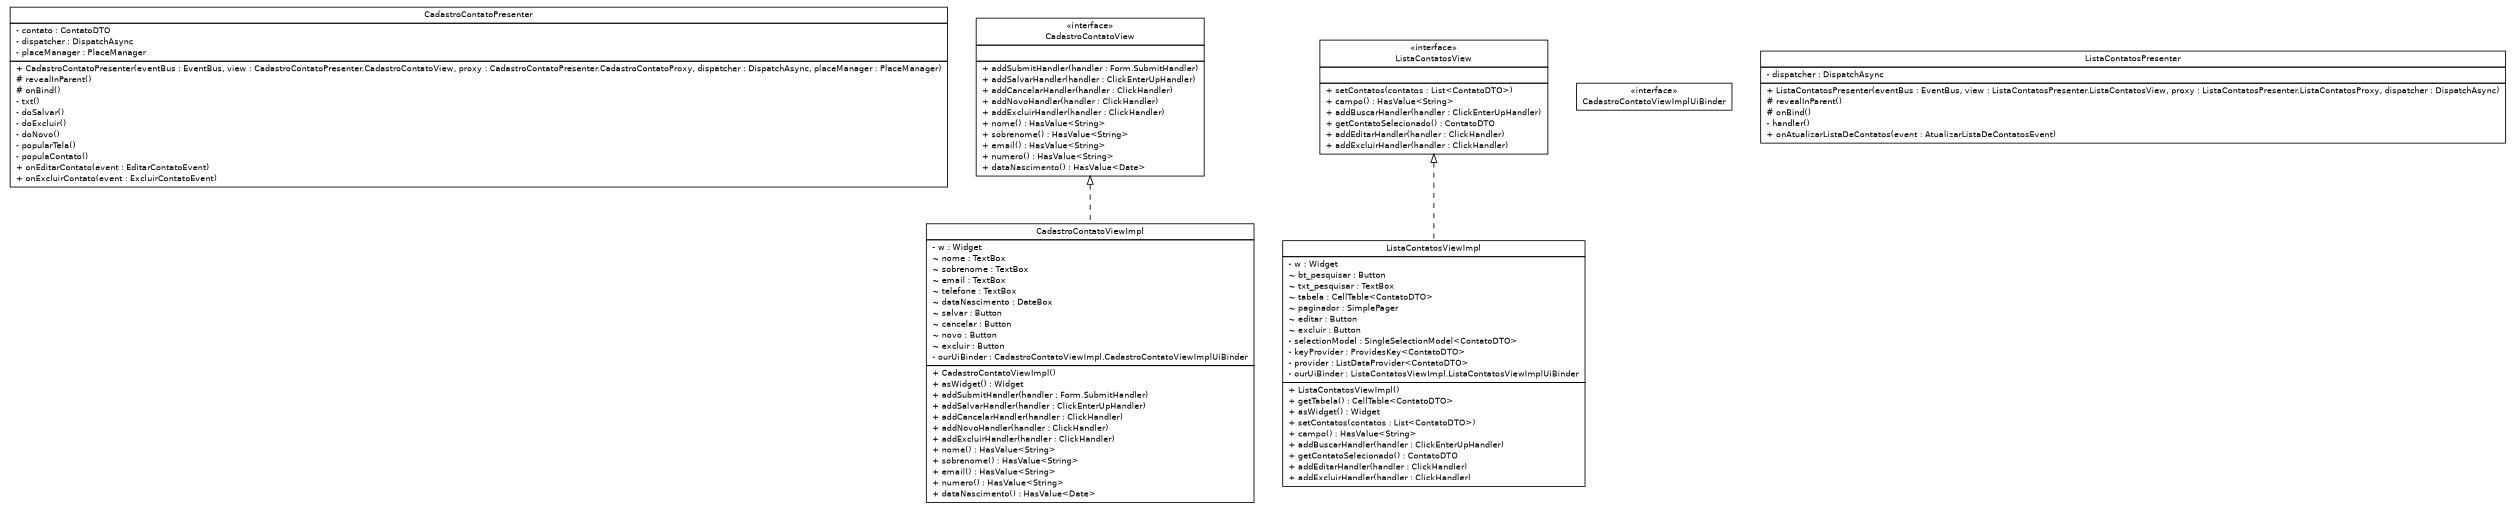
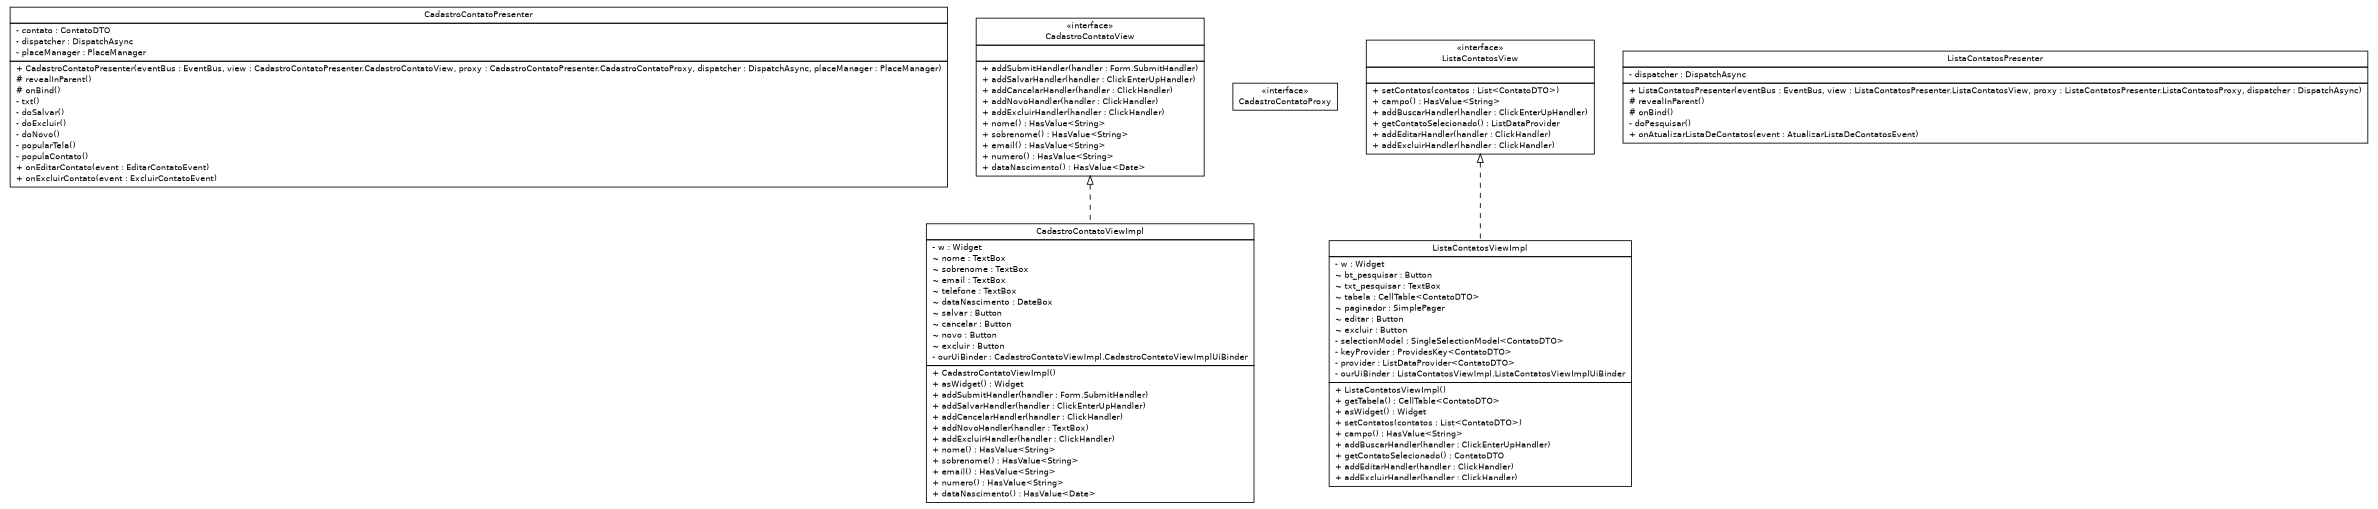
none -> (1285, 97)
(1654, 97) -> none
(1411, 124) -> (1466, 124)
(1789, 124) -> (1660, 124)
(1021, 428) -> (1011, 428)
